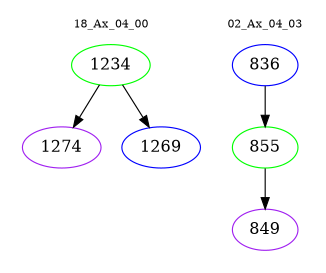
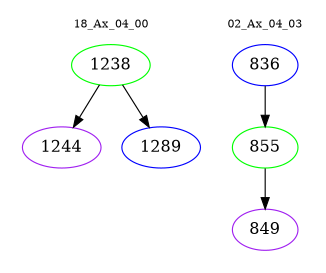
(111, 65) -> (111, 65)
(62, 147) -> (62, 147)
(161, 147) -> (161, 147)
